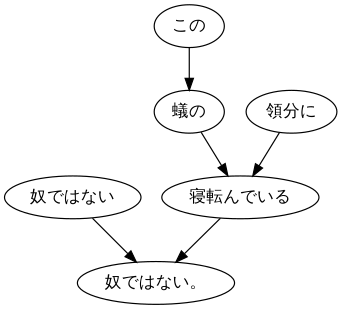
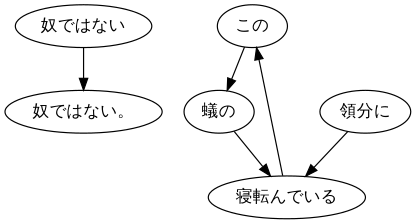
(202, 236) -> (271, 118)
